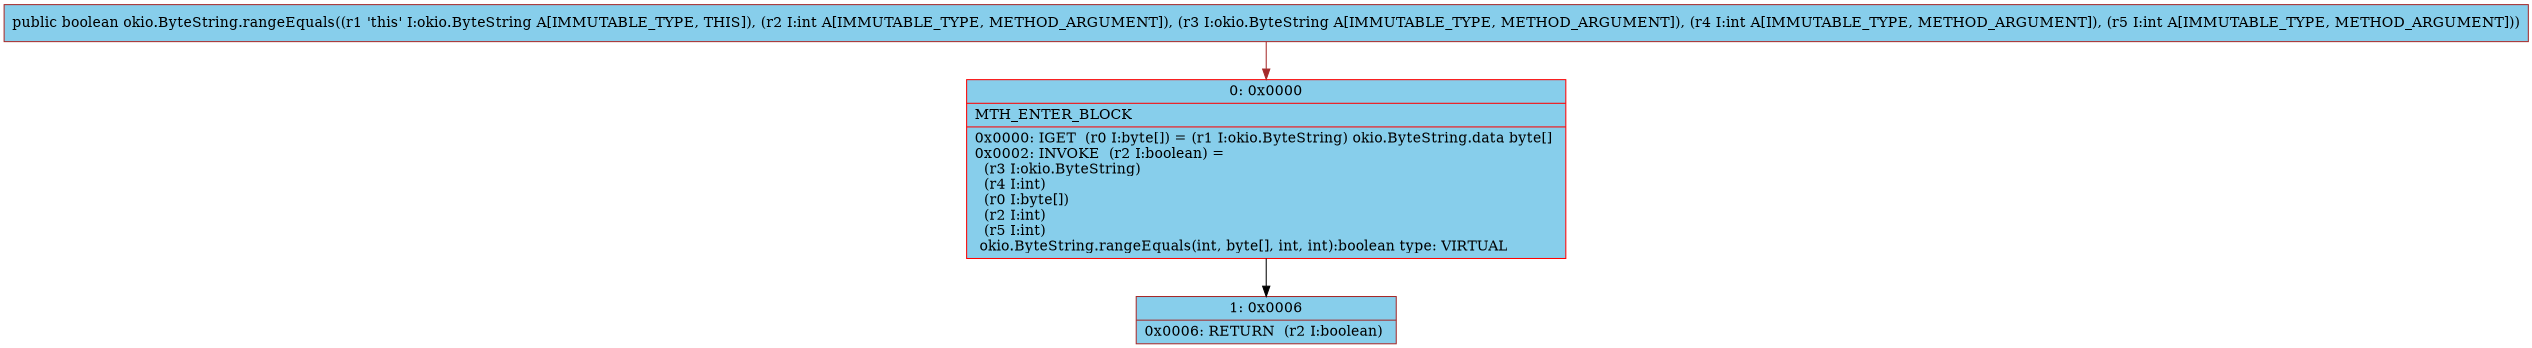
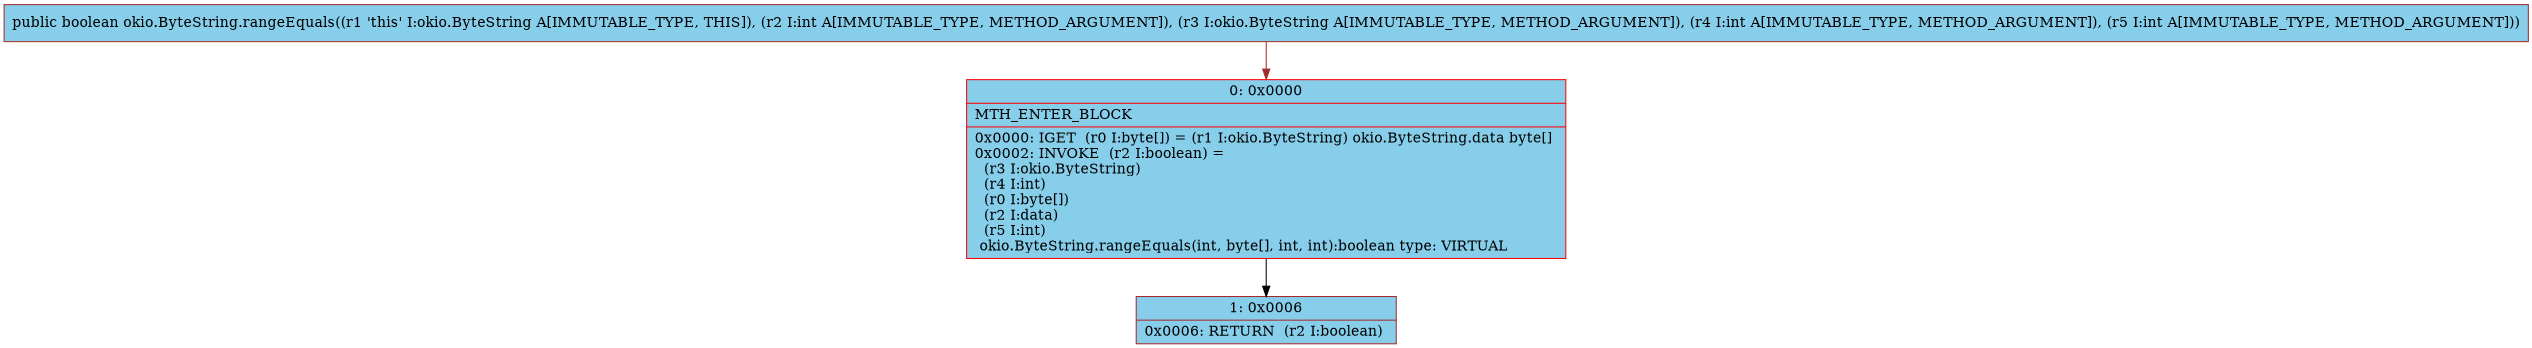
(1011, 215) -> (1017, 215)
